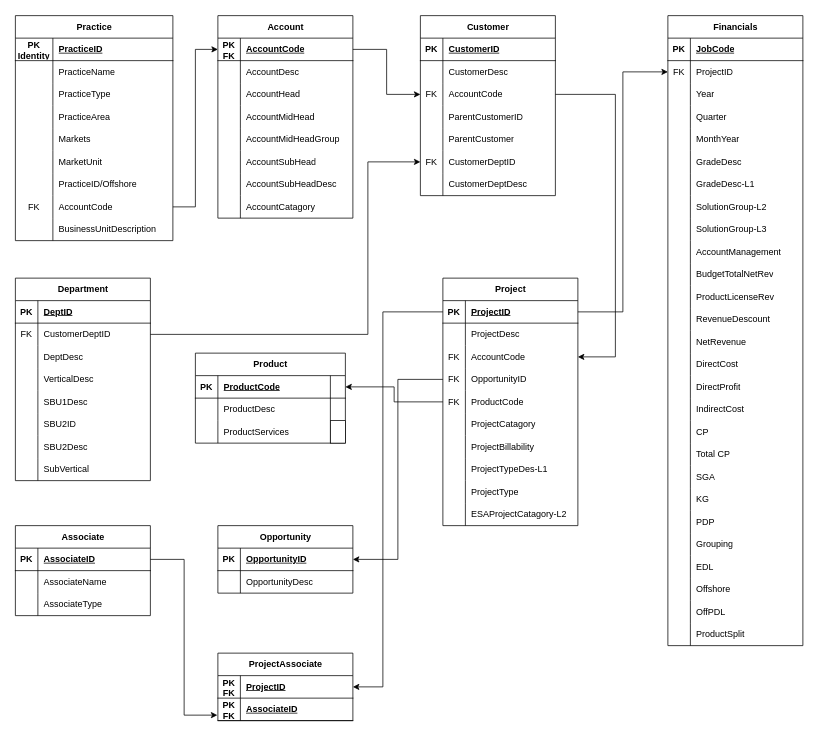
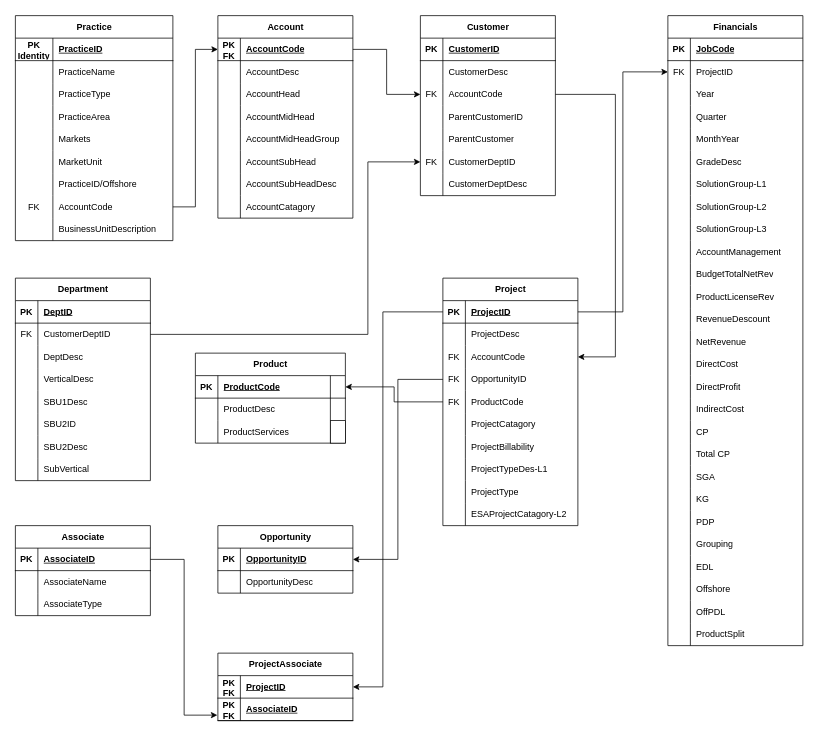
(727, 184) -> (734, 184)
